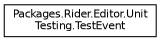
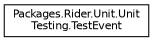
(80, 21) -> (76, 21)
